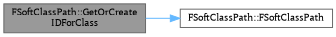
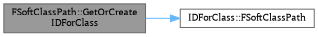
(256, 18) -> (247, 18)
